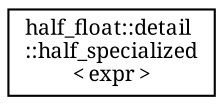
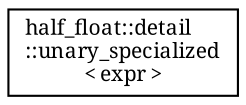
(112, 53) -> (123, 53)
